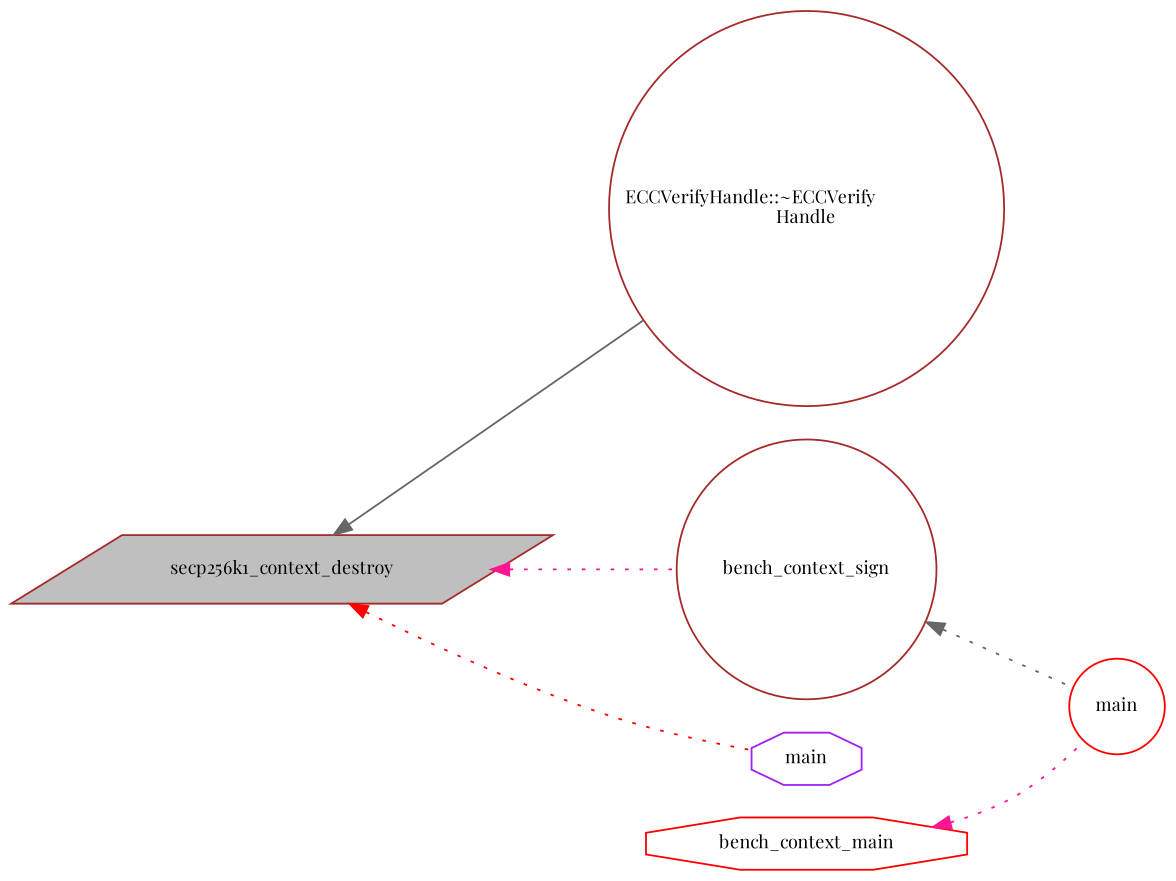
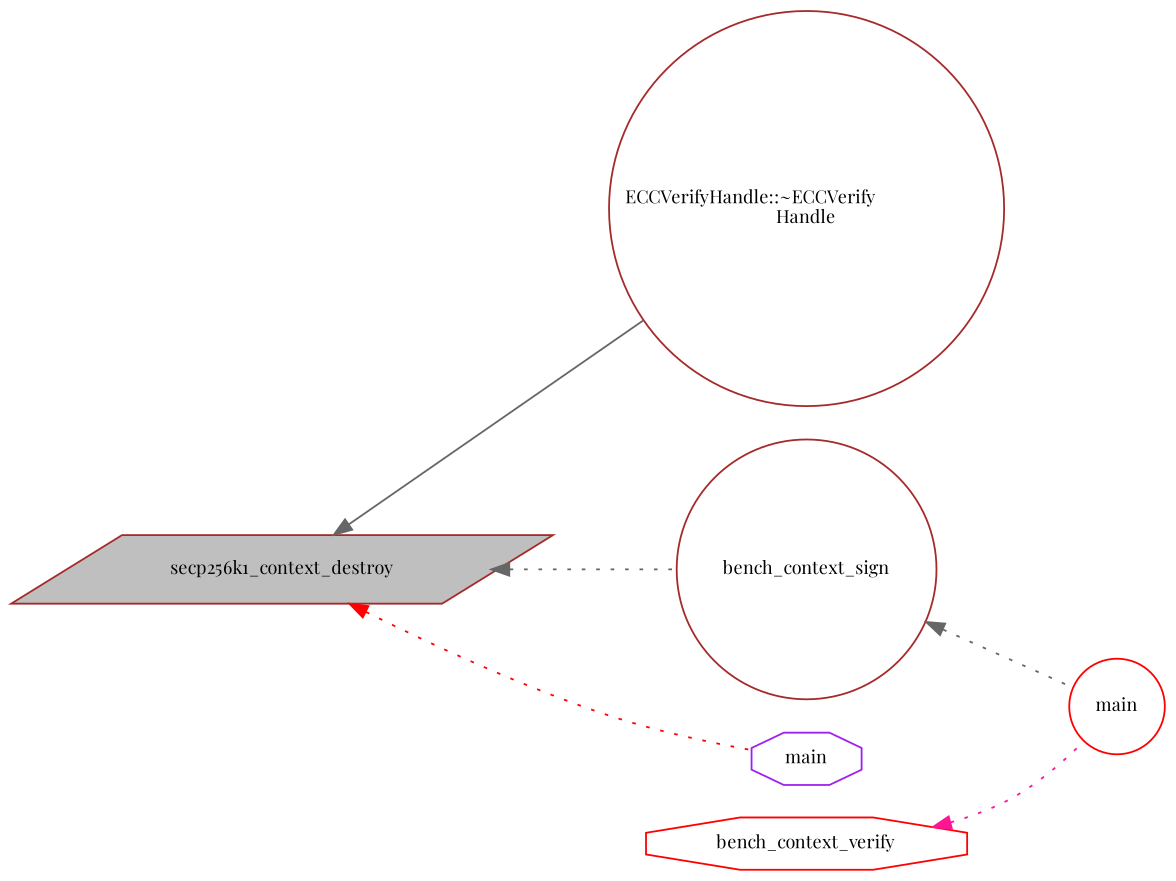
(593, 569) -> (593, 569)
(807, 844) -> (807, 844)
